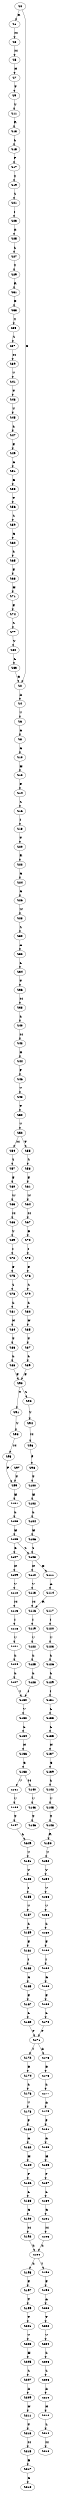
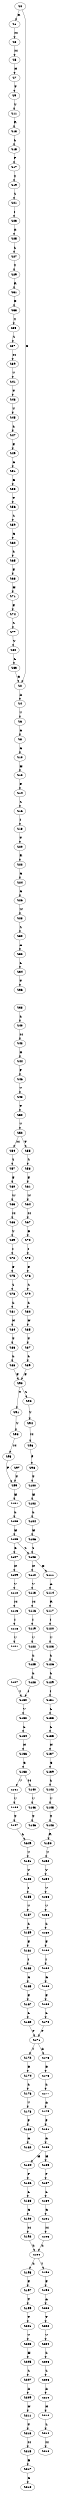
(20, 998) -> none
(42, 1601) -> (50, 1601)
(14, 1665) -> none
(28, 2155) -> (37, 2156)
